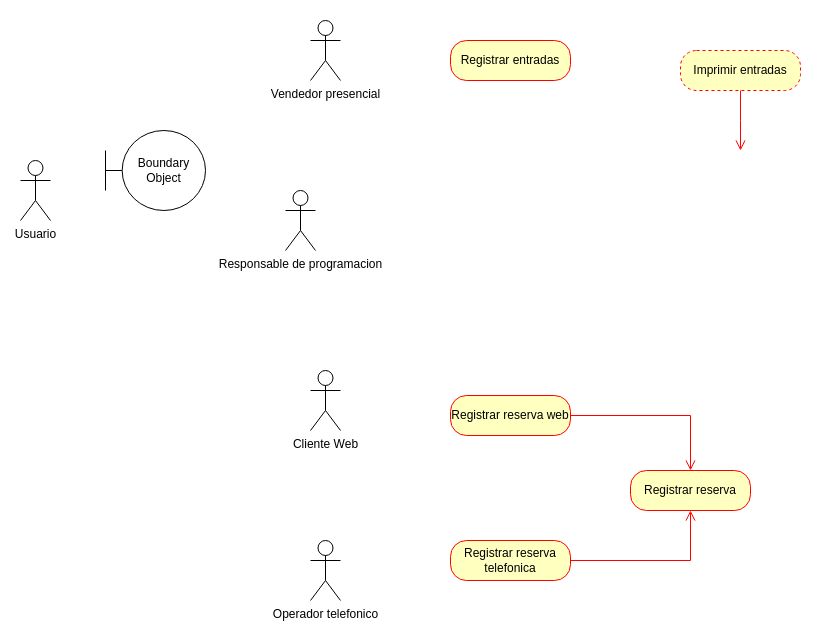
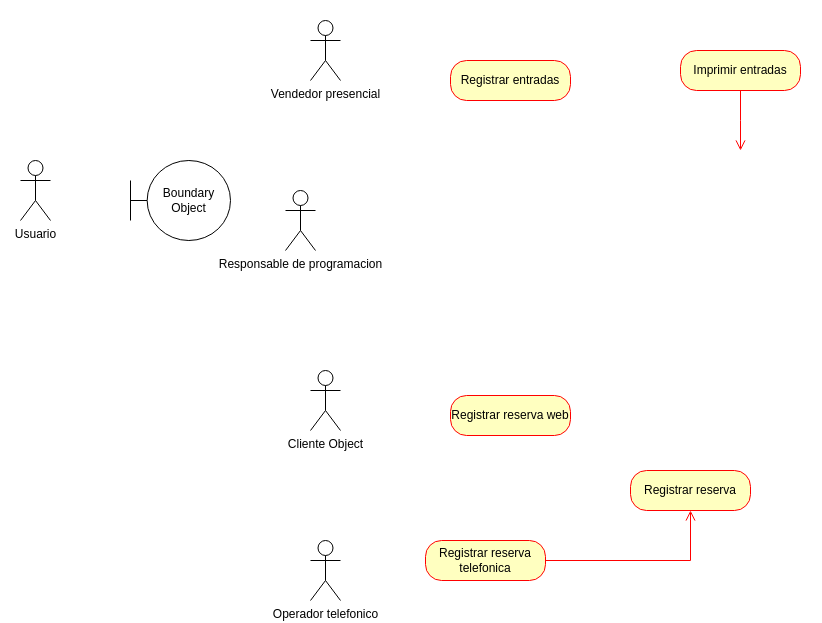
(511, 61) -> (511, 81)
(741, 71) -> (741, 71)
(156, 171) -> (181, 201)
(657, 416) -> none
(326, 445) -> (326, 445)
(511, 561) -> (486, 561)
